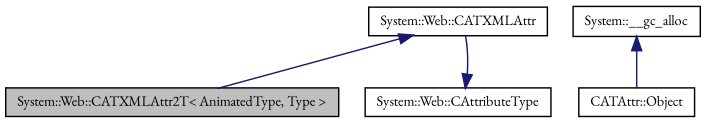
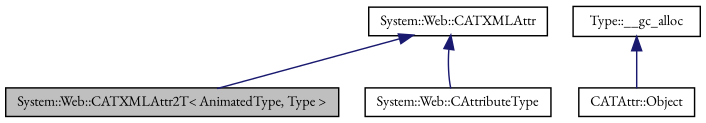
(637, 21) -> (637, 21)
(468, 55) -> (449, 69)
